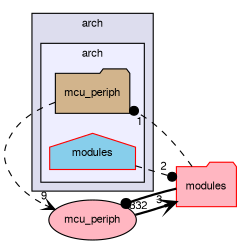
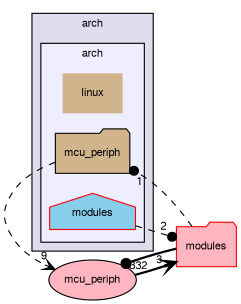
none -> (93, 93)
